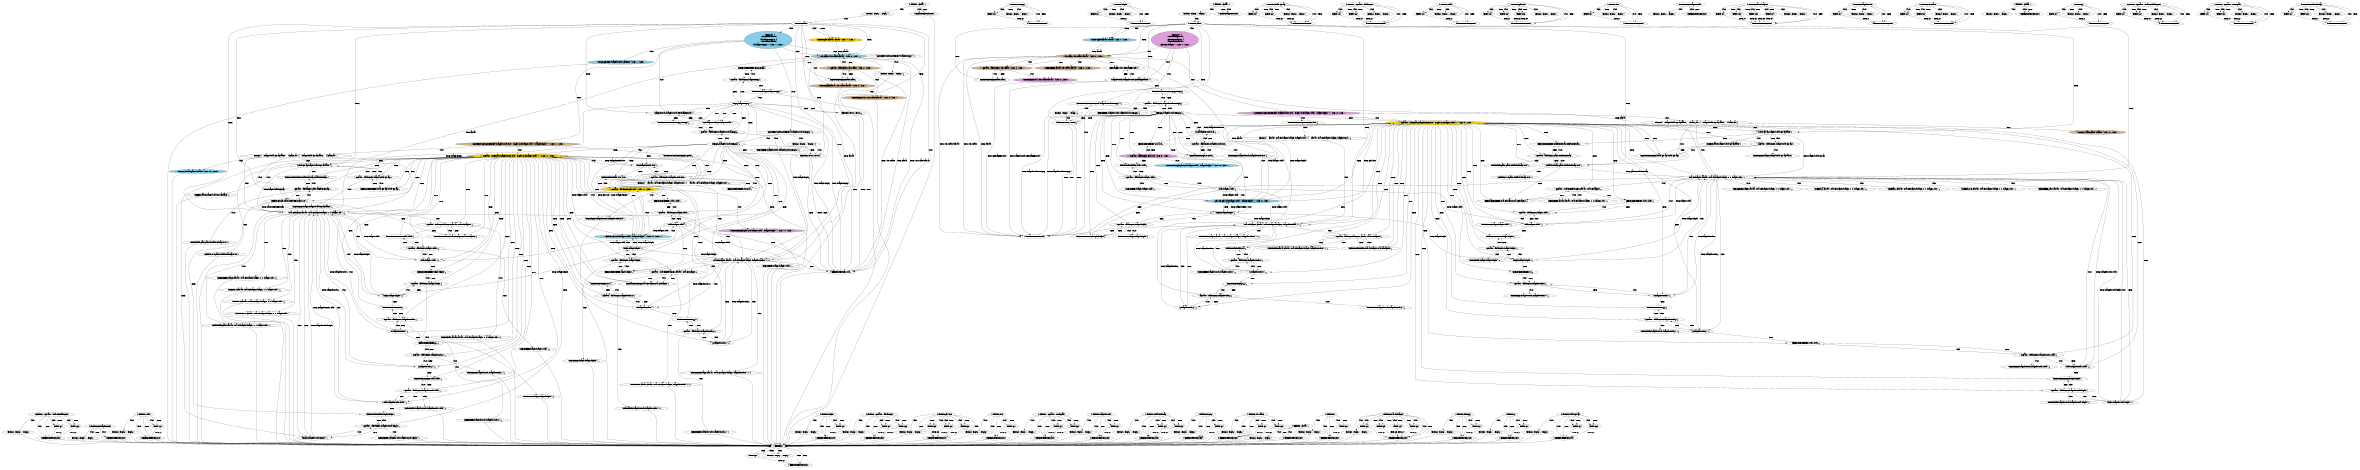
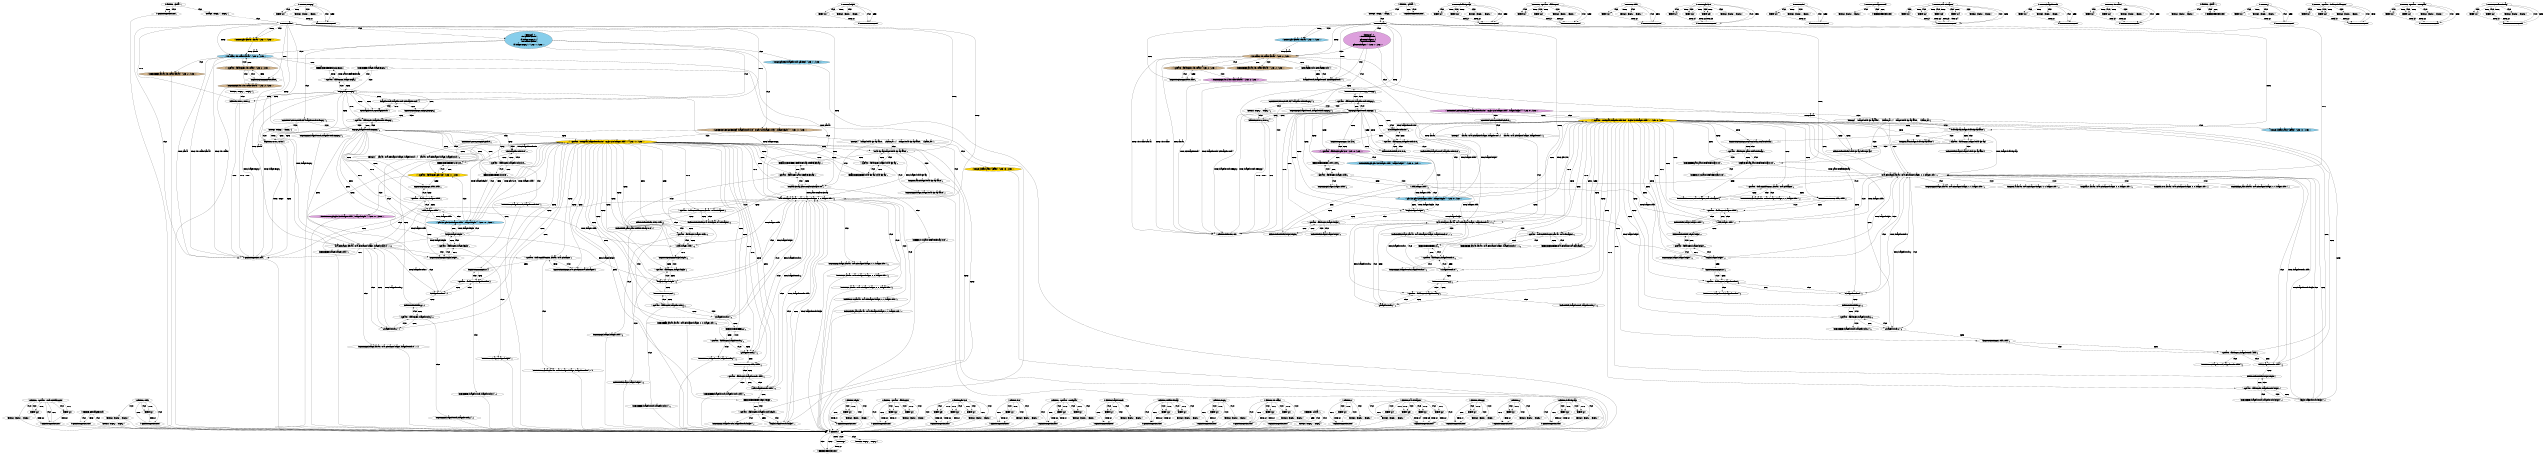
(895, 56) -> none
(753, 74) -> (349, 74)
(755, 86) -> (362, 75)
(2097, 132) -> (2290, 130)
(198, 171) -> (993, 169)
